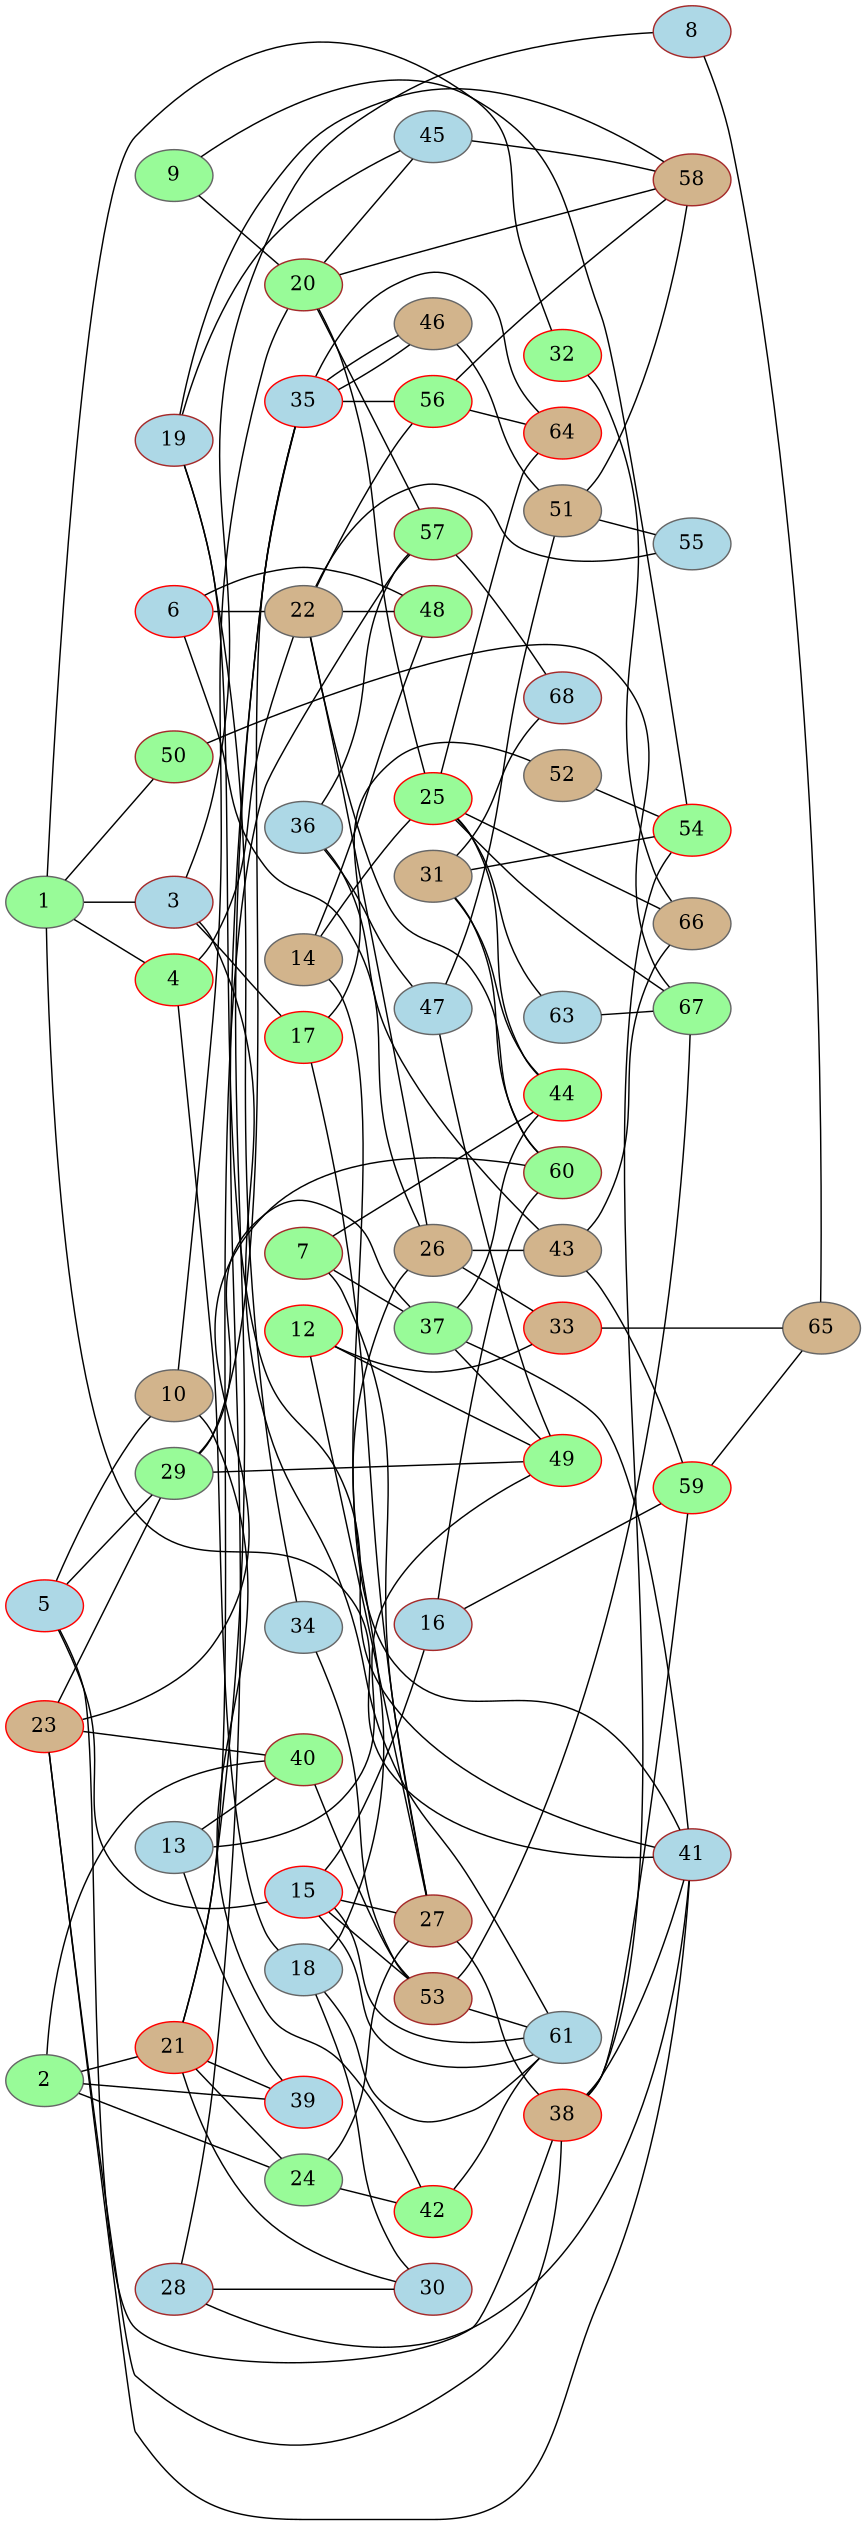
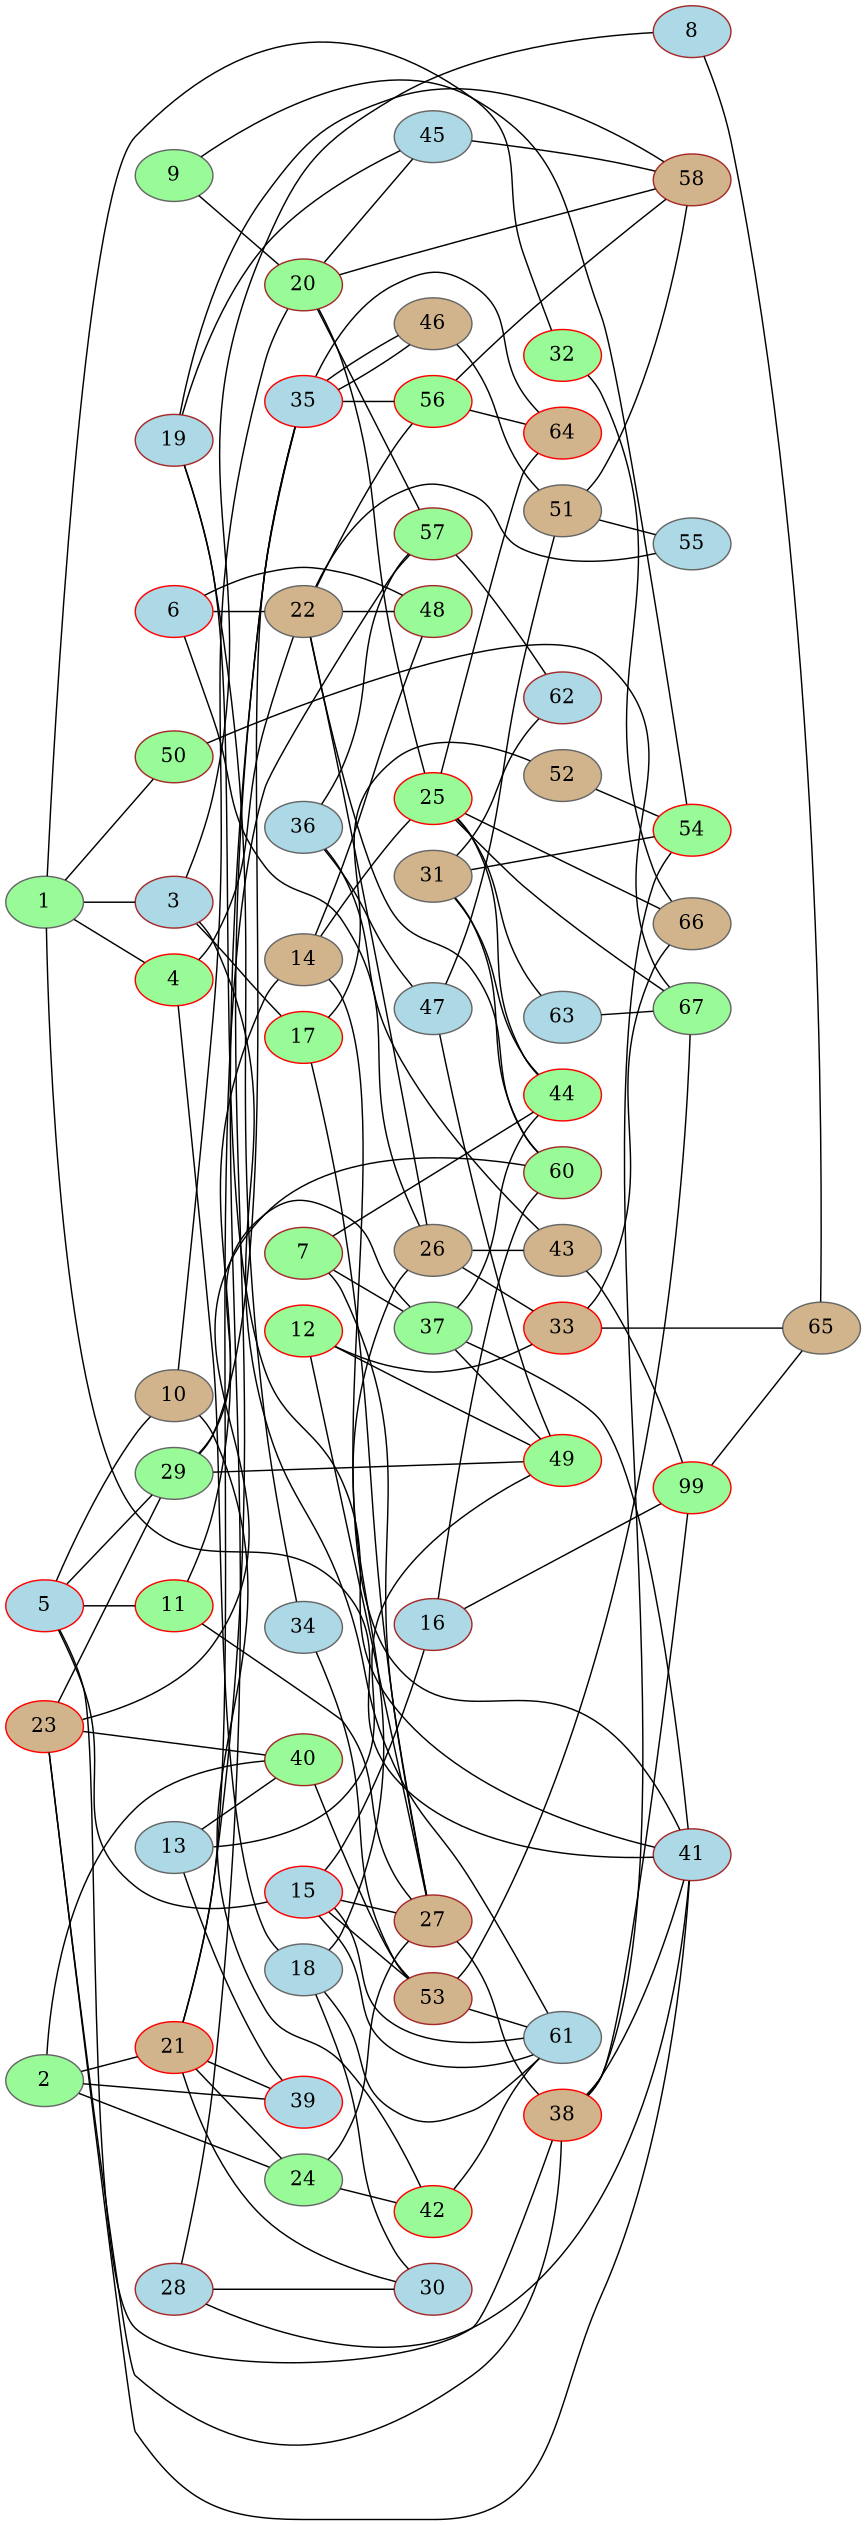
(563, 698) -> (563, 698)
(629, 1088) -> (629, 1127)
(692, 1488) -> (692, 1488)
none -> (174, 1606)
